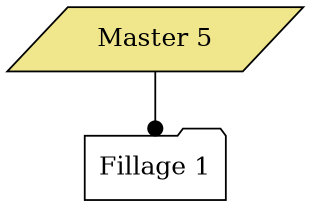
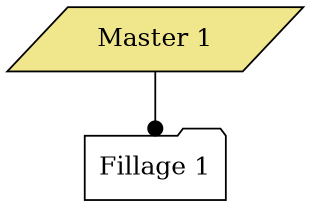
(155, 39) -> (155, 39)
